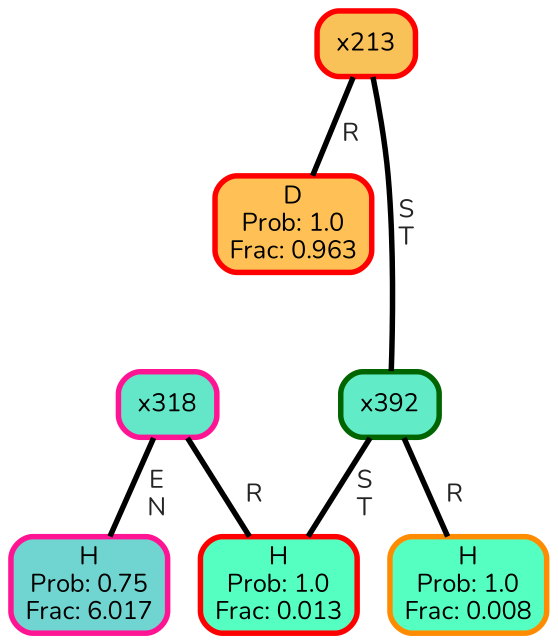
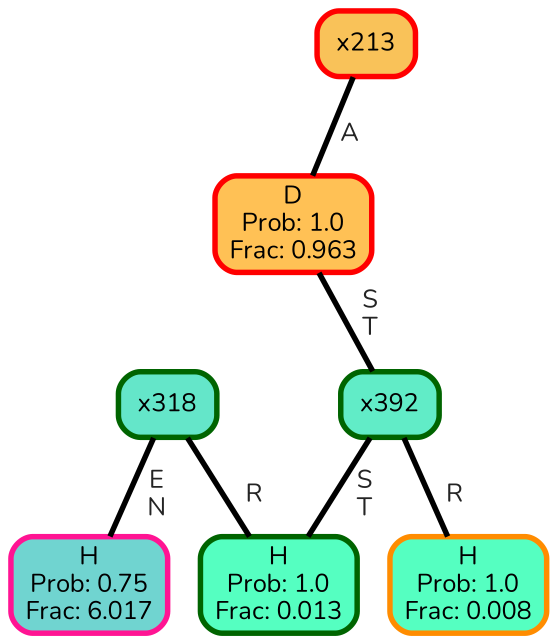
(347, 134) -> (347, 134)
(391, 223) -> (346, 322)
(168, 405) -> (168, 405)
(279, 585) -> (279, 585)
